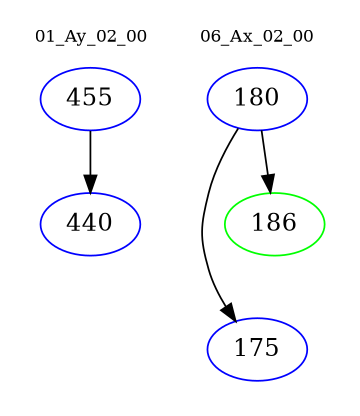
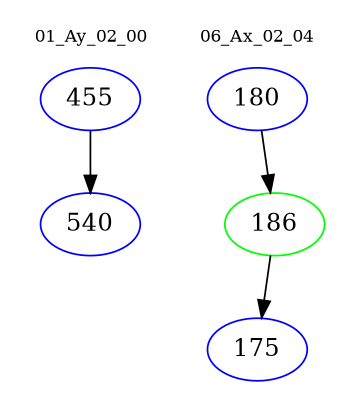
(257, 37) -> (257, 37)
(204, 216) -> (267, 278)
(90, 224) -> (90, 224)
